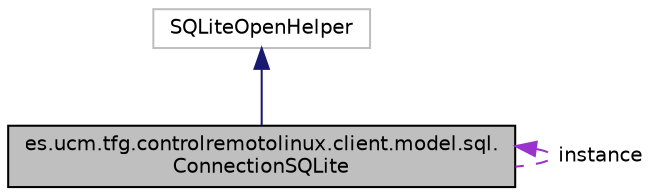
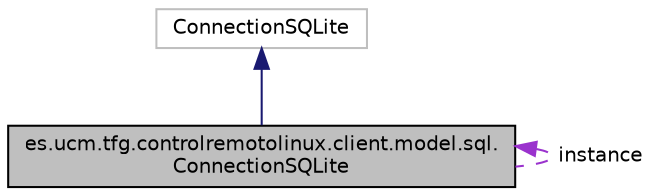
(262, 29) -> (262, 29)
